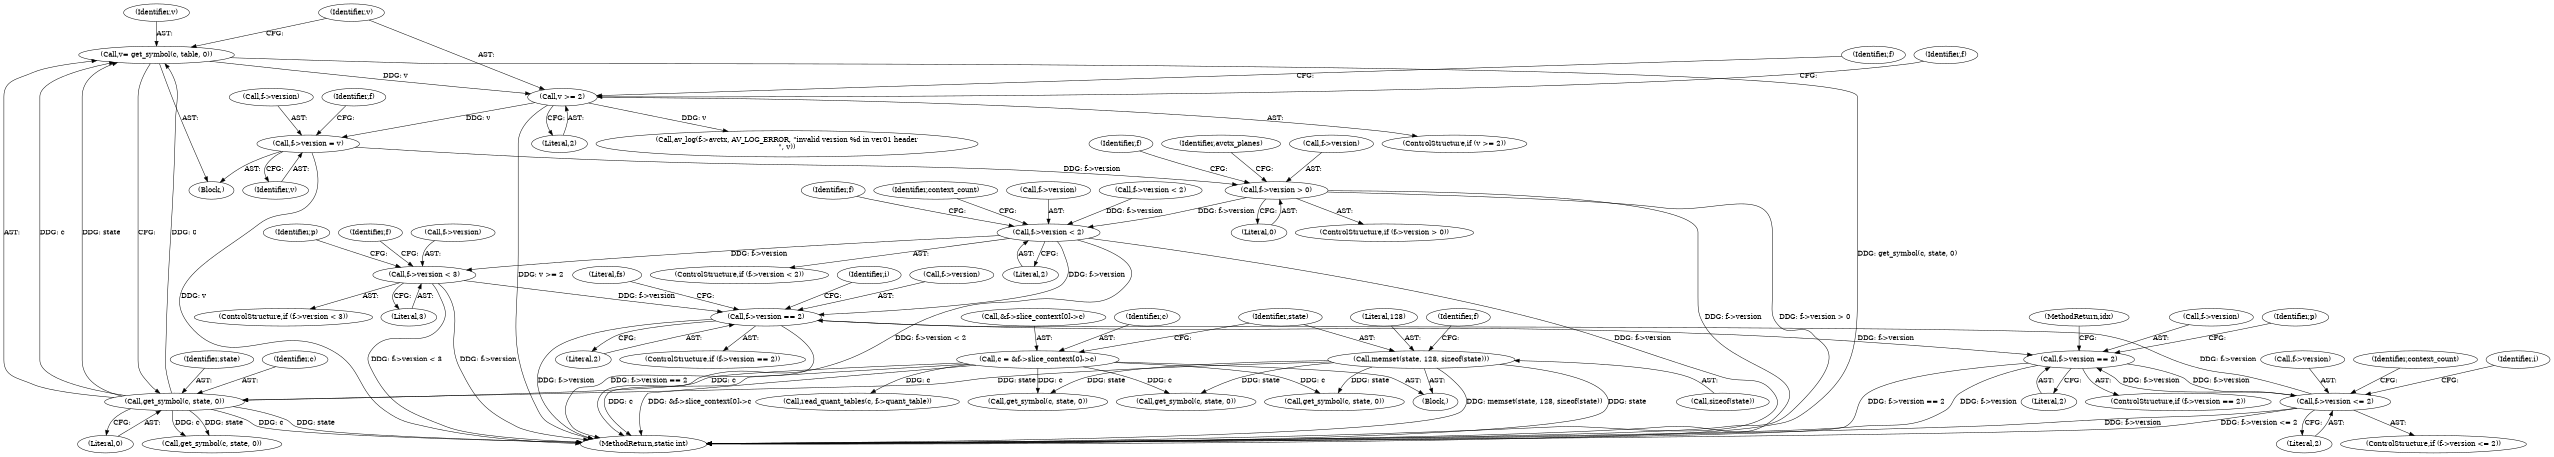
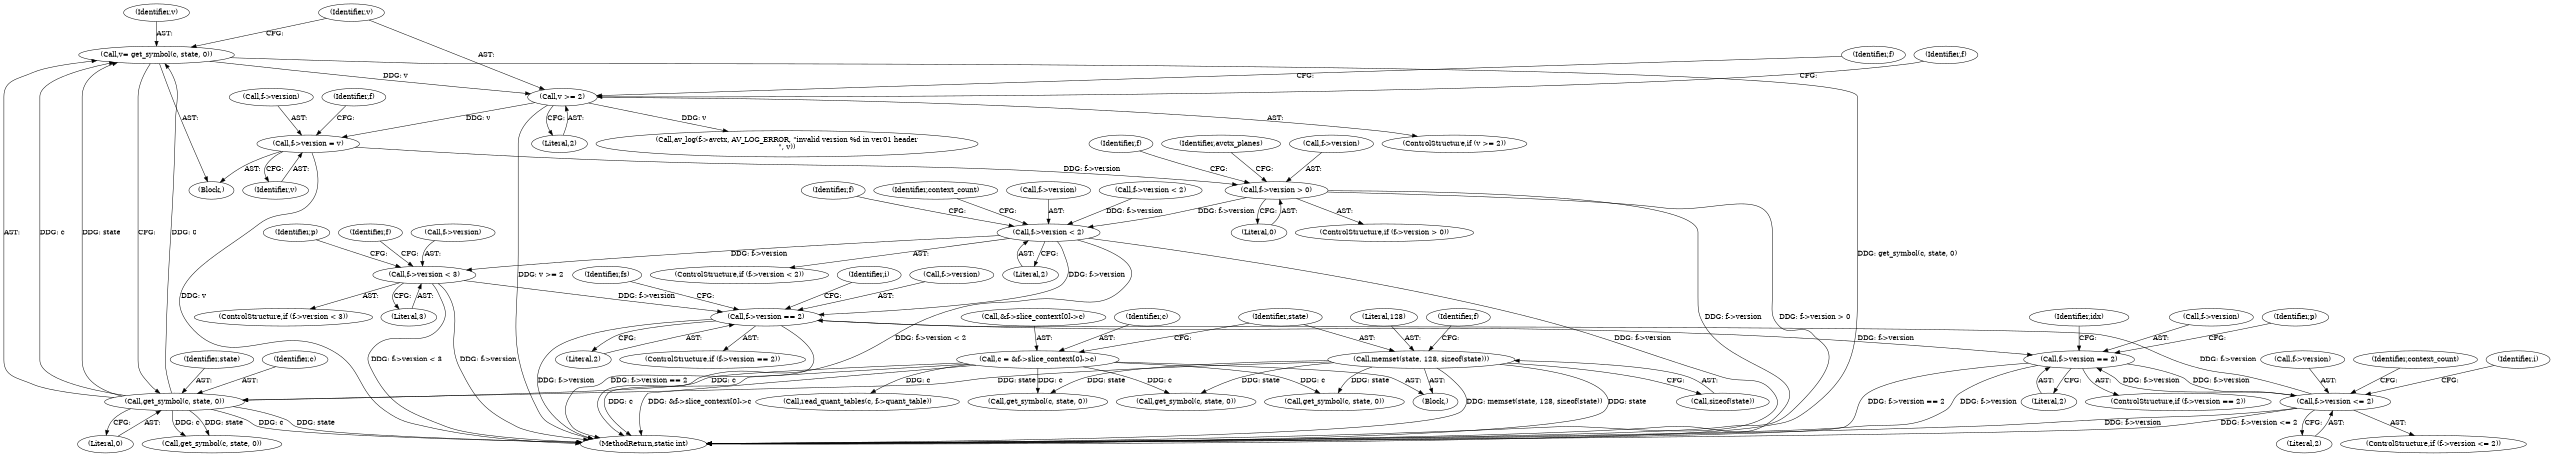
(157, 55) -> (157, 55)
(607, 275) -> (607, 275)
(2079, 317) -> (2079, 317)
none -> (1603, 372)
